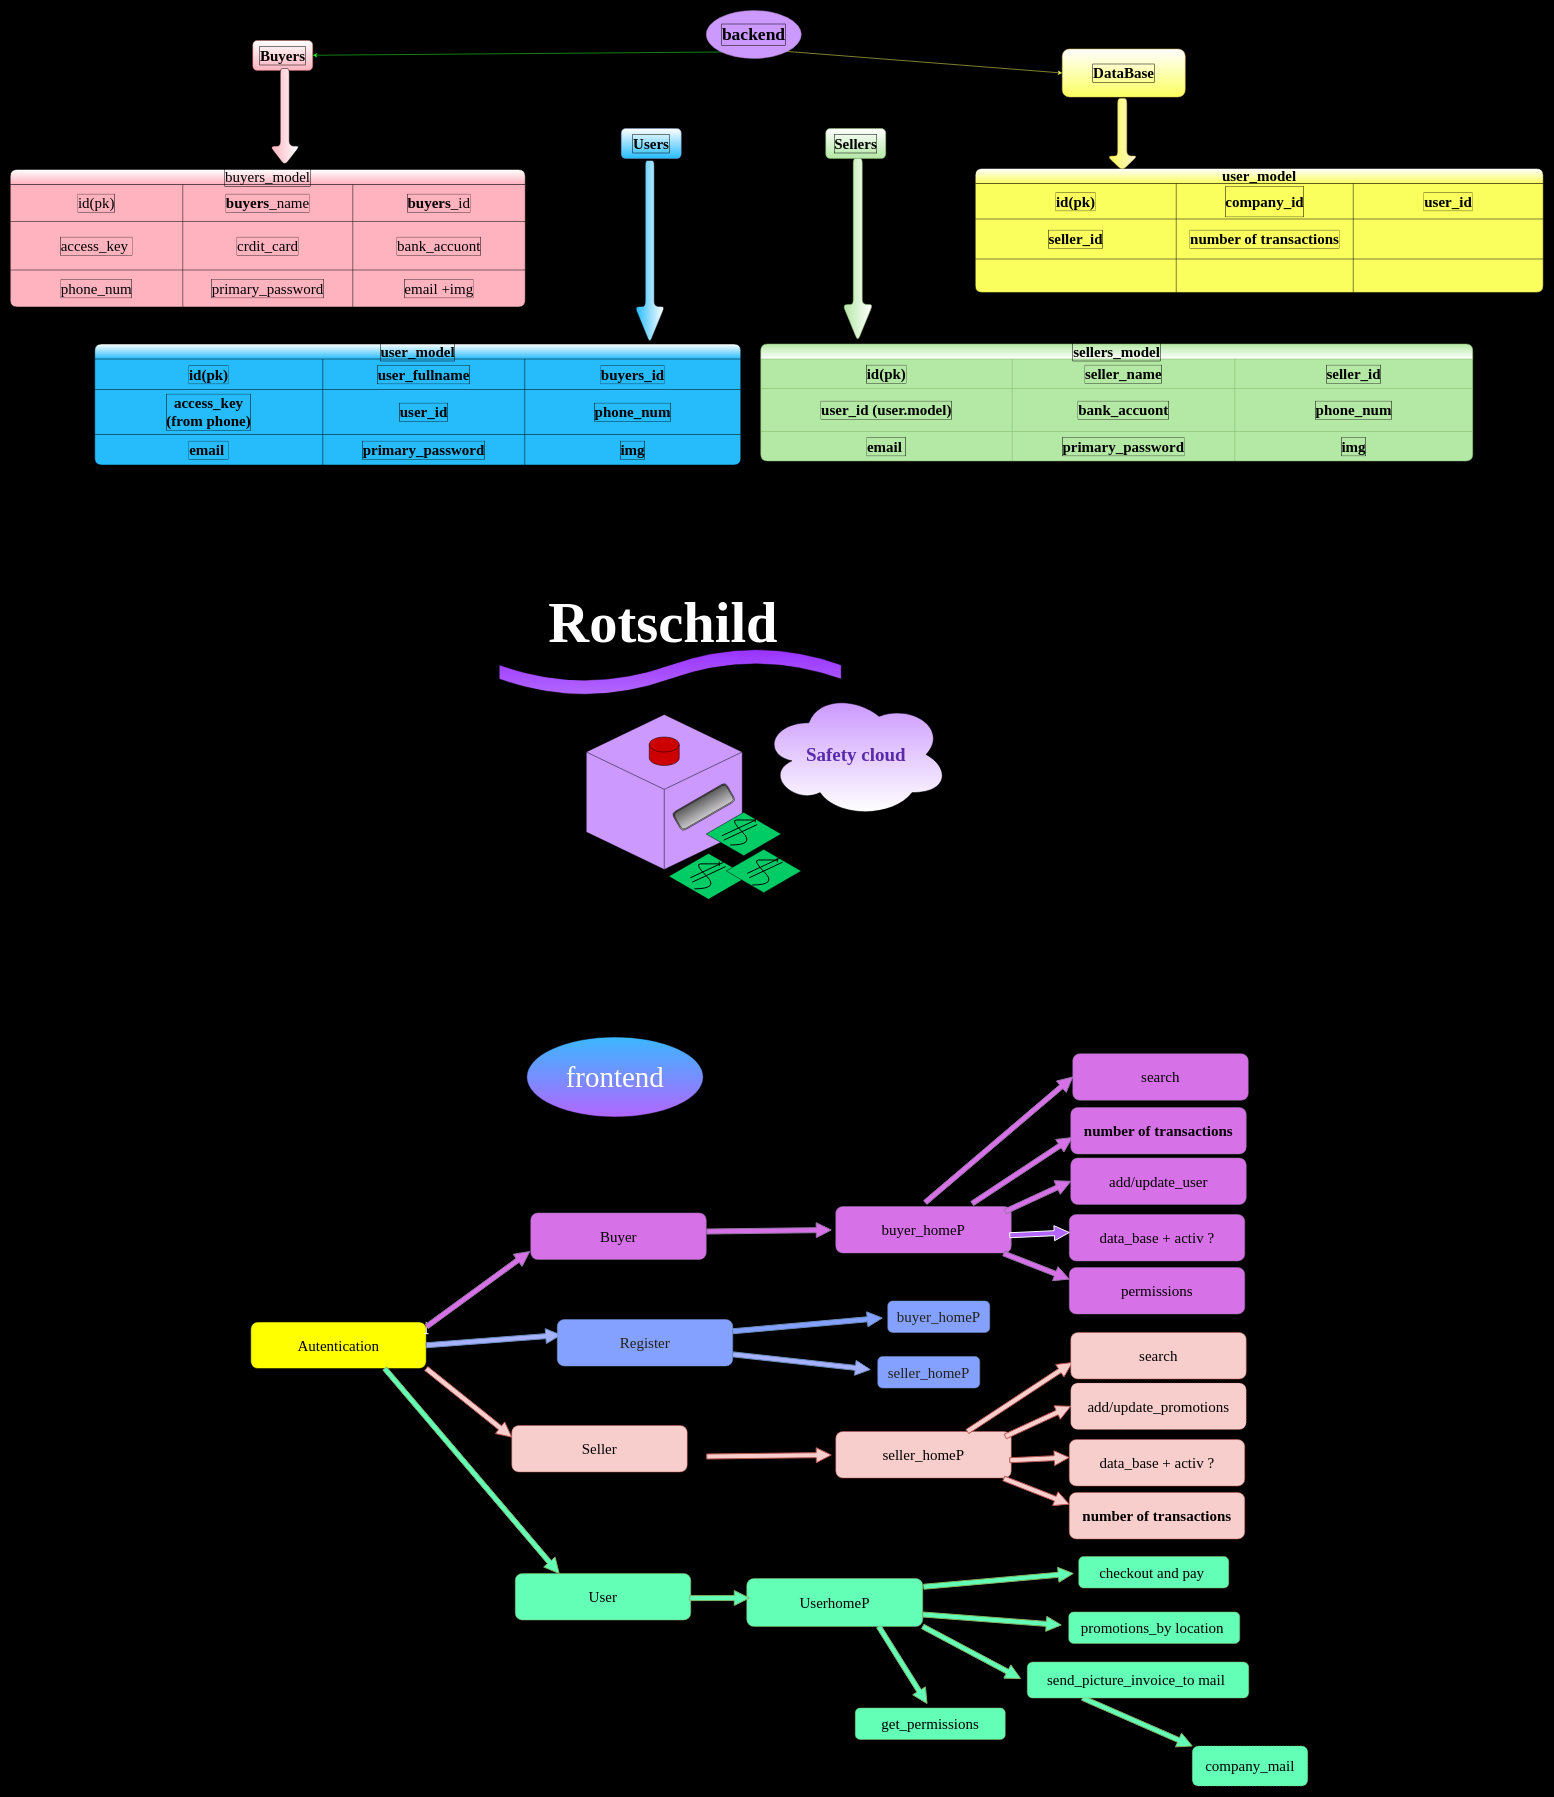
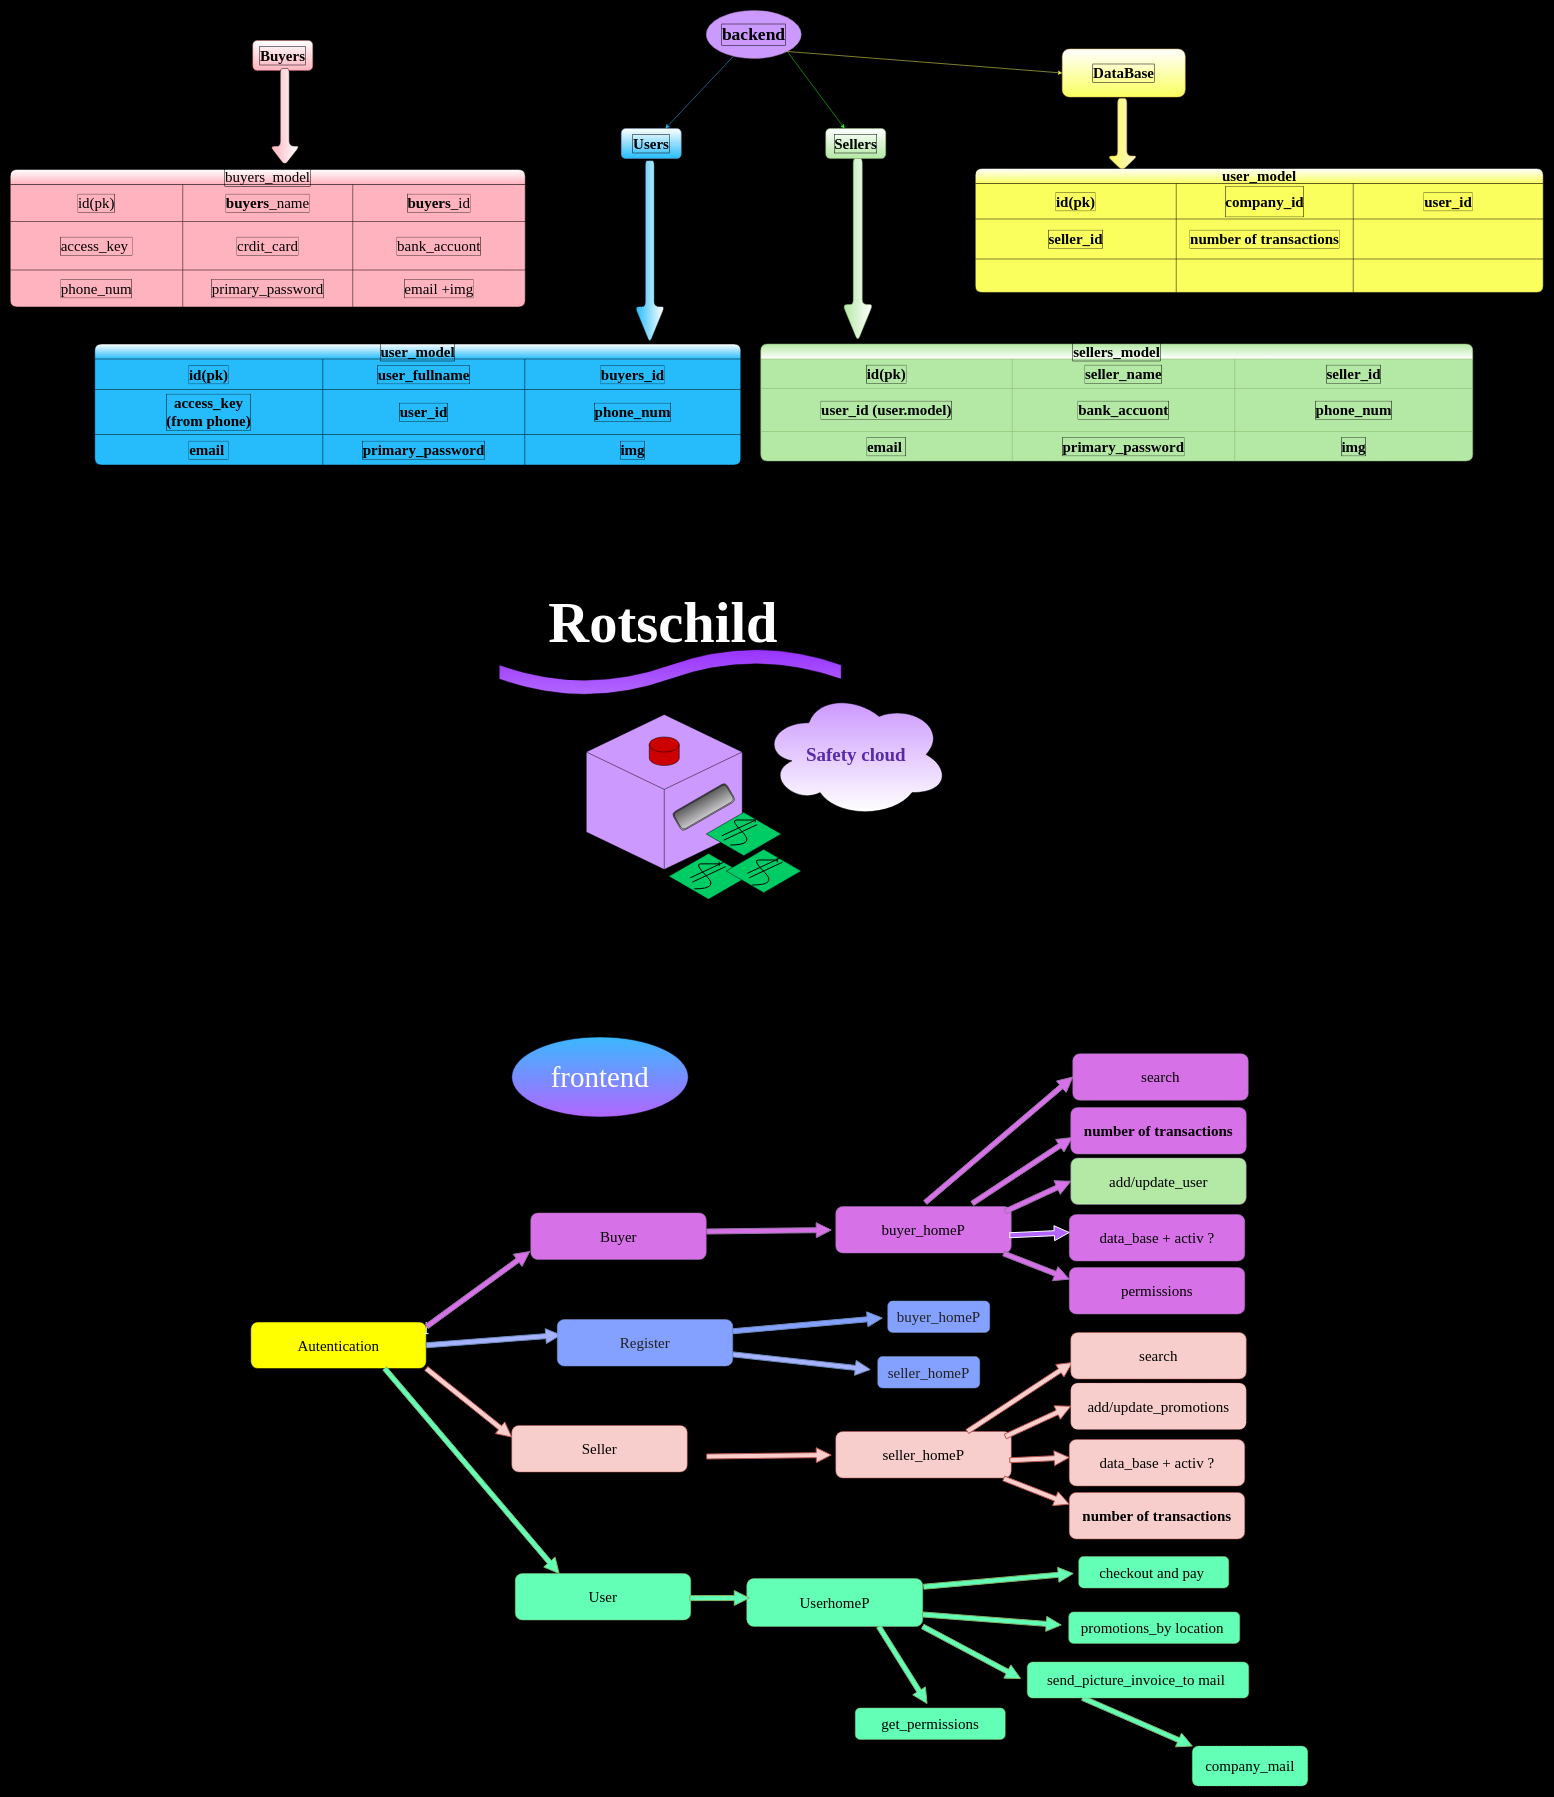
(317, 55) -> (798, 66)
none -> (695, 97)
(615, 1077) -> (600, 1077)
(1159, 1181) -> (1159, 1181)
